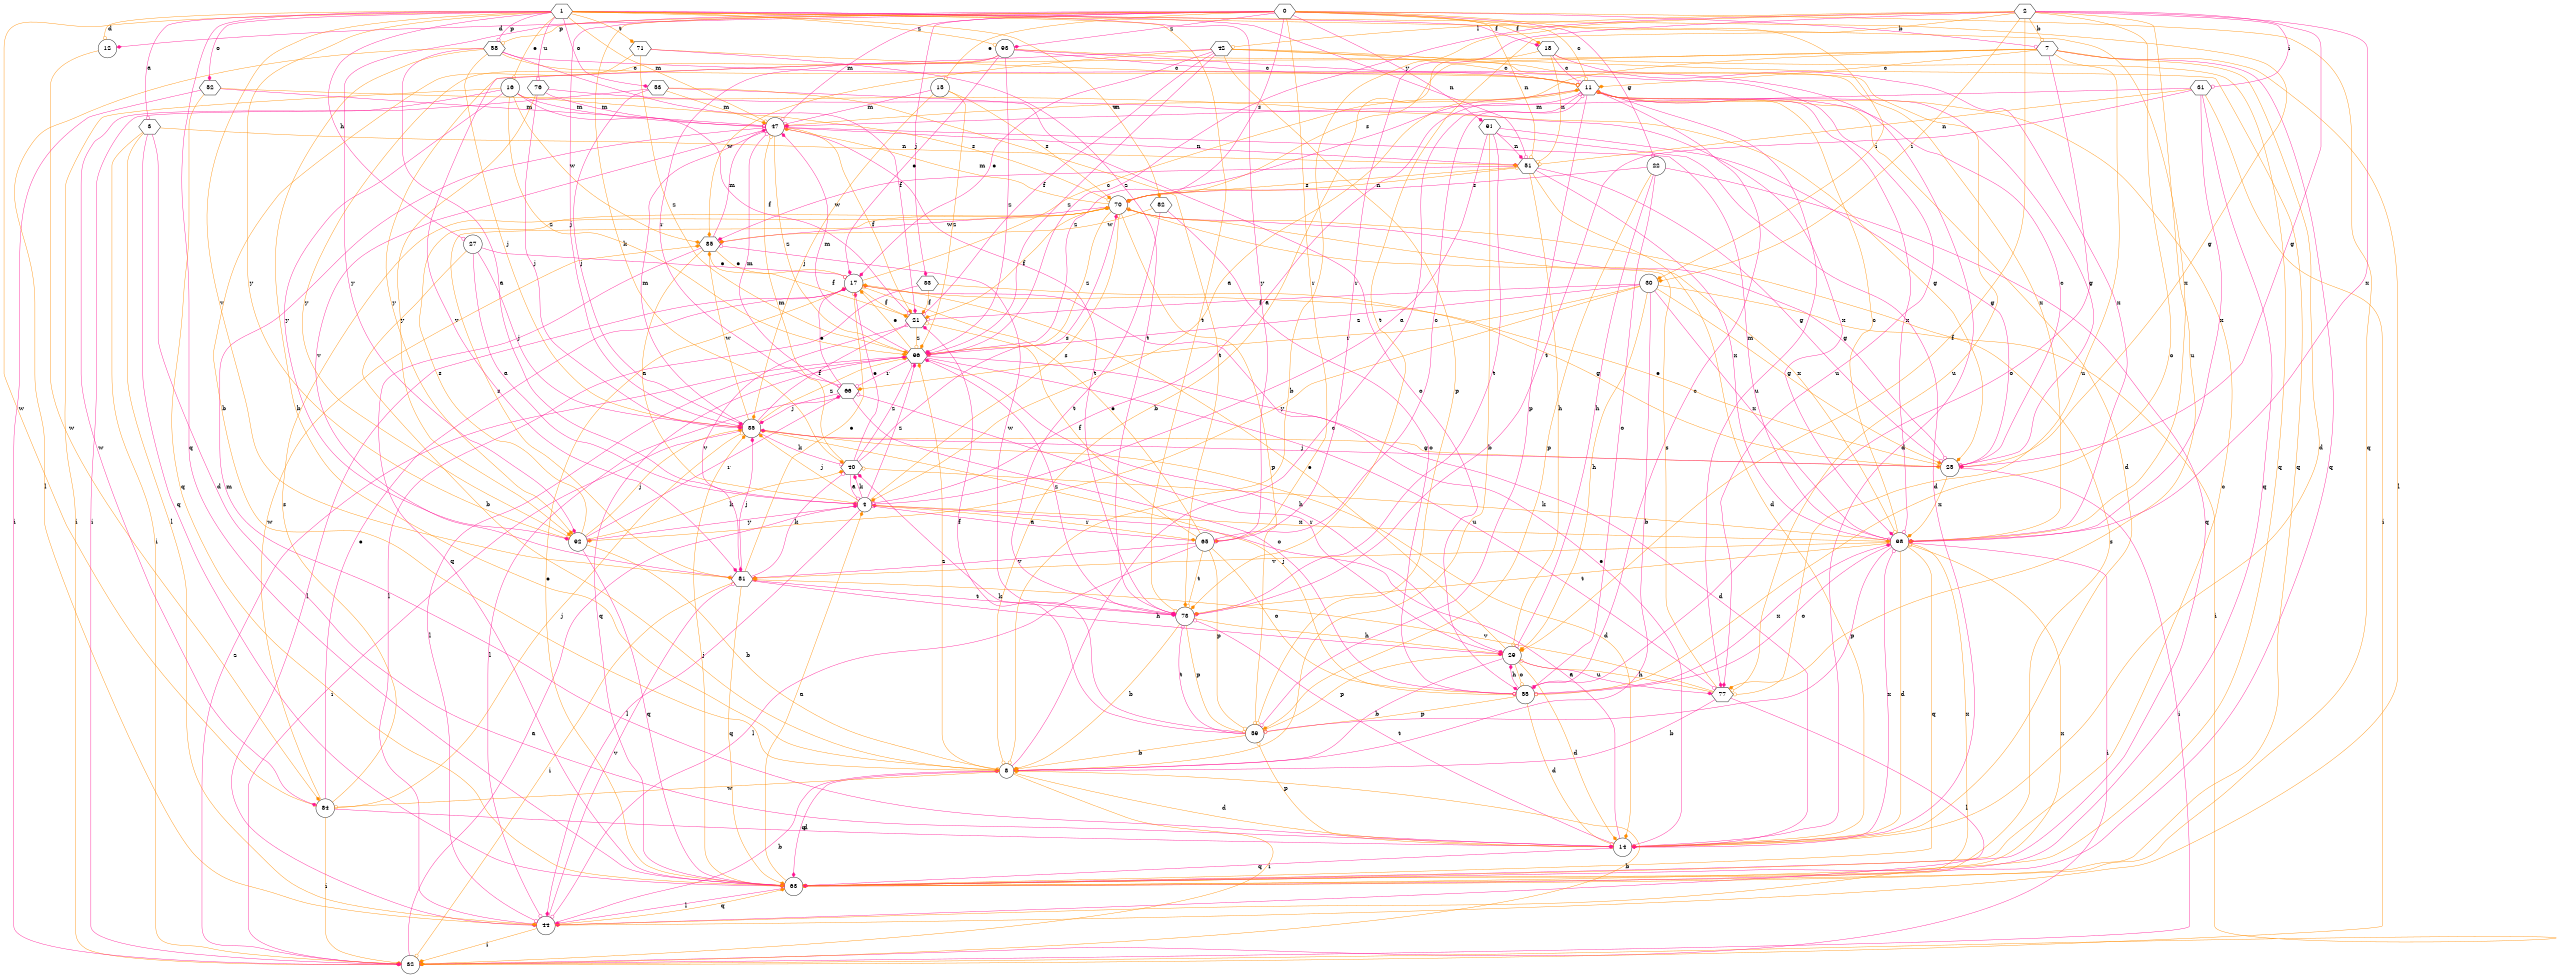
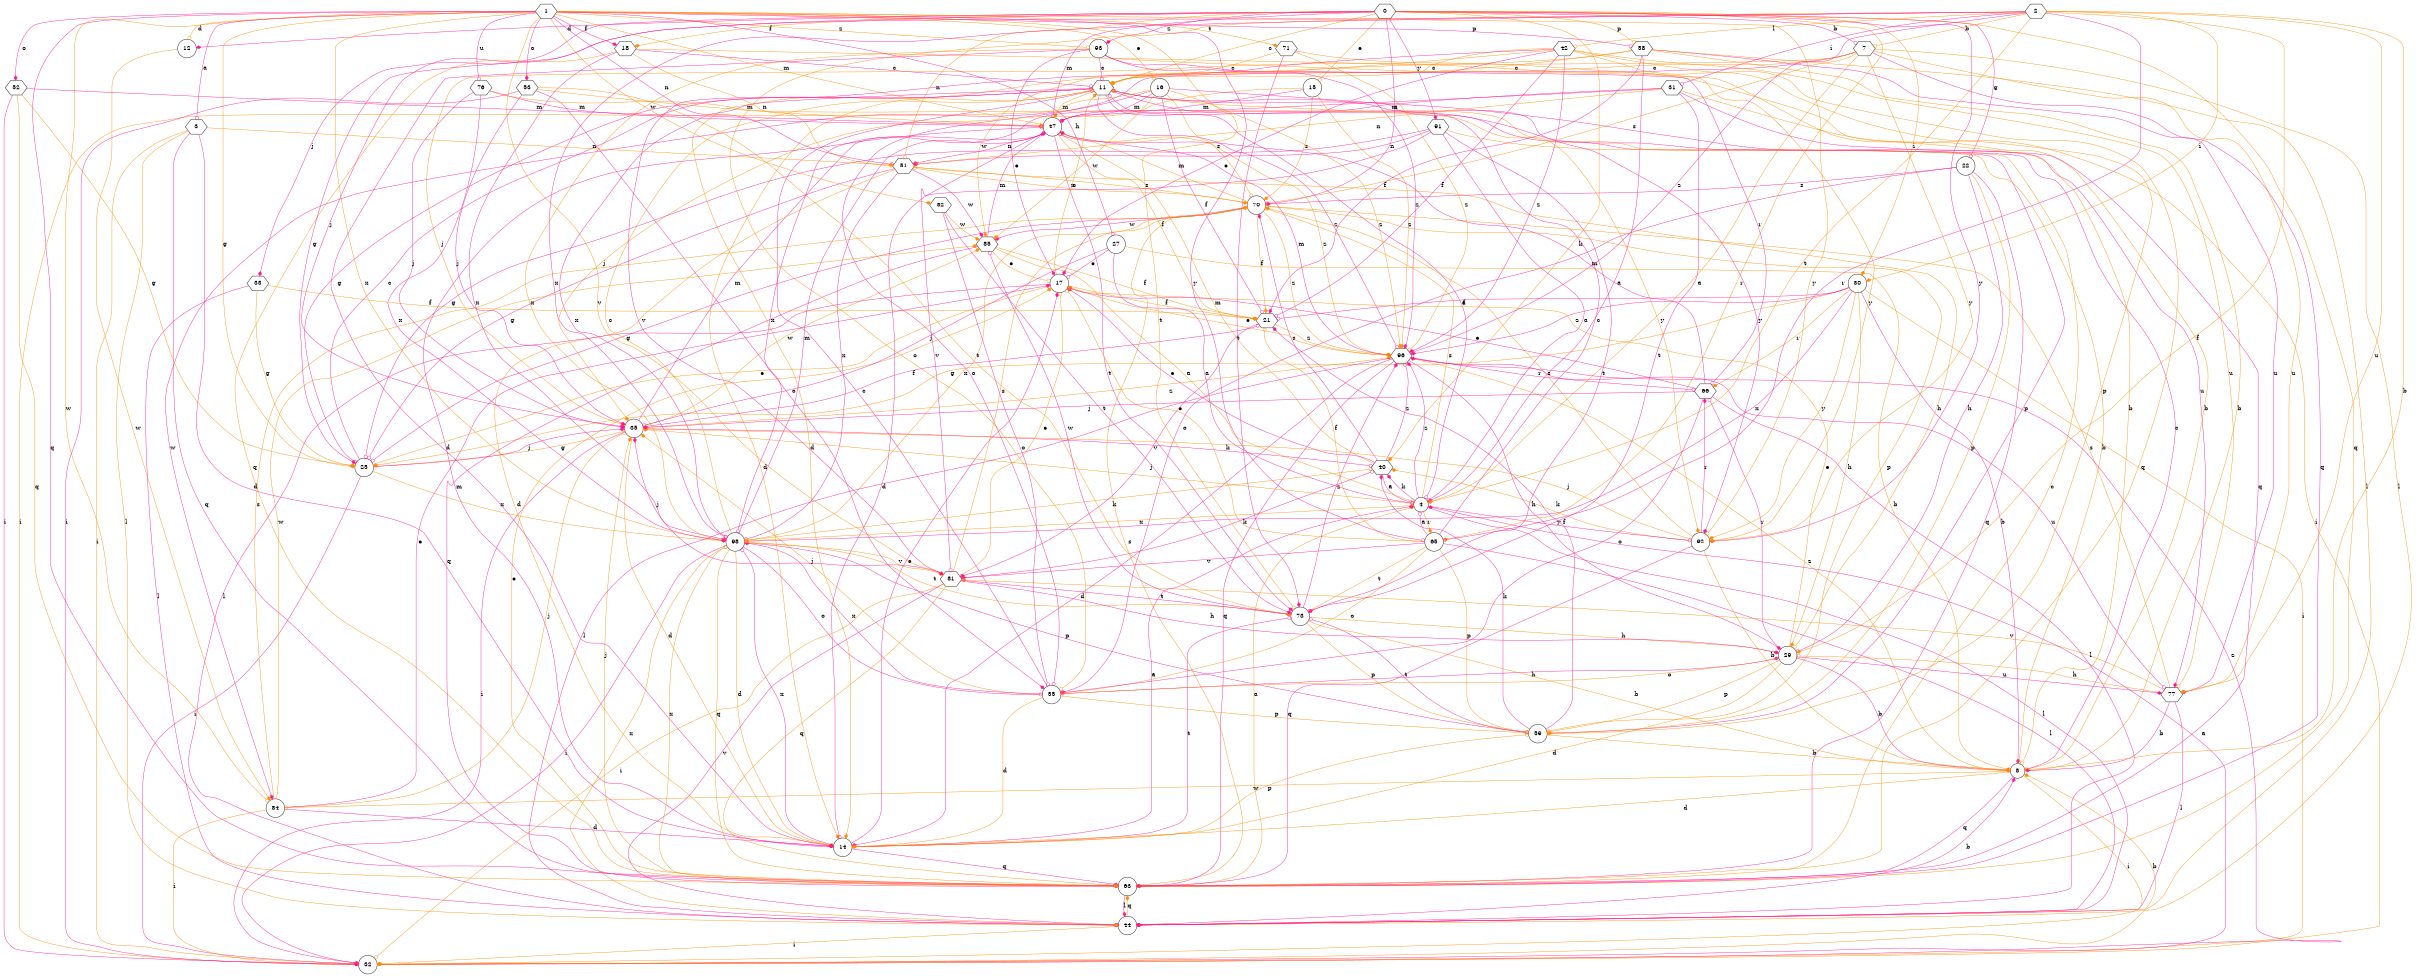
(1442, 124) -> (1768, 319)
(615, 747) -> (677, 886)
(1899, 818) -> (739, 718)
